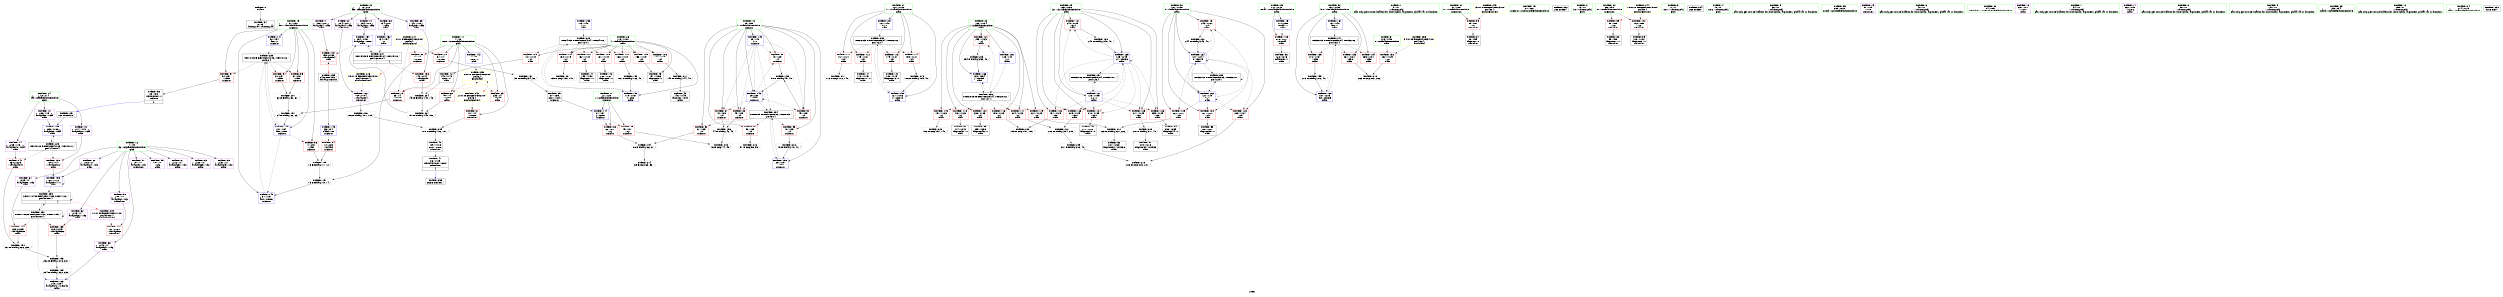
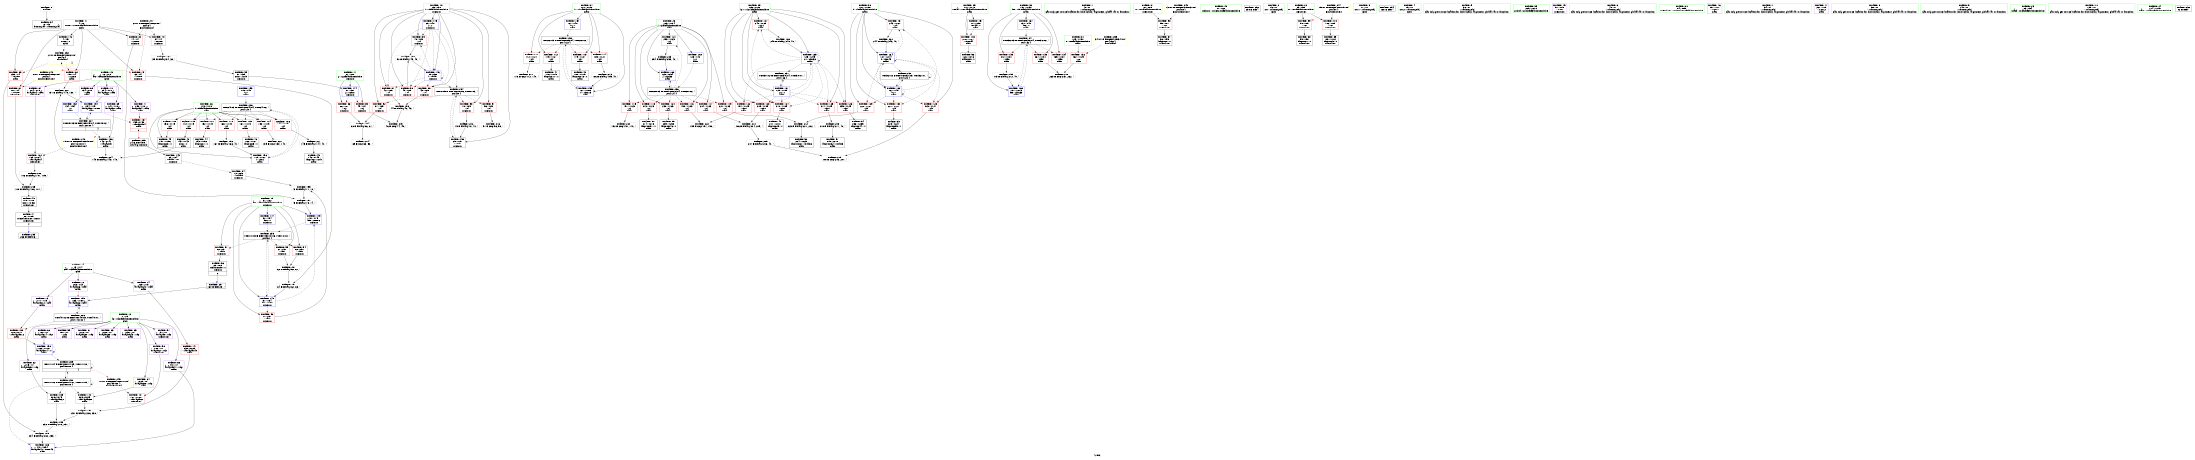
(361, 97) -> (35, 159)
(48, 122) -> (78, 293)
(35, 155) -> none
(107, 214) -> (114, 382)
none -> (4, 262)
